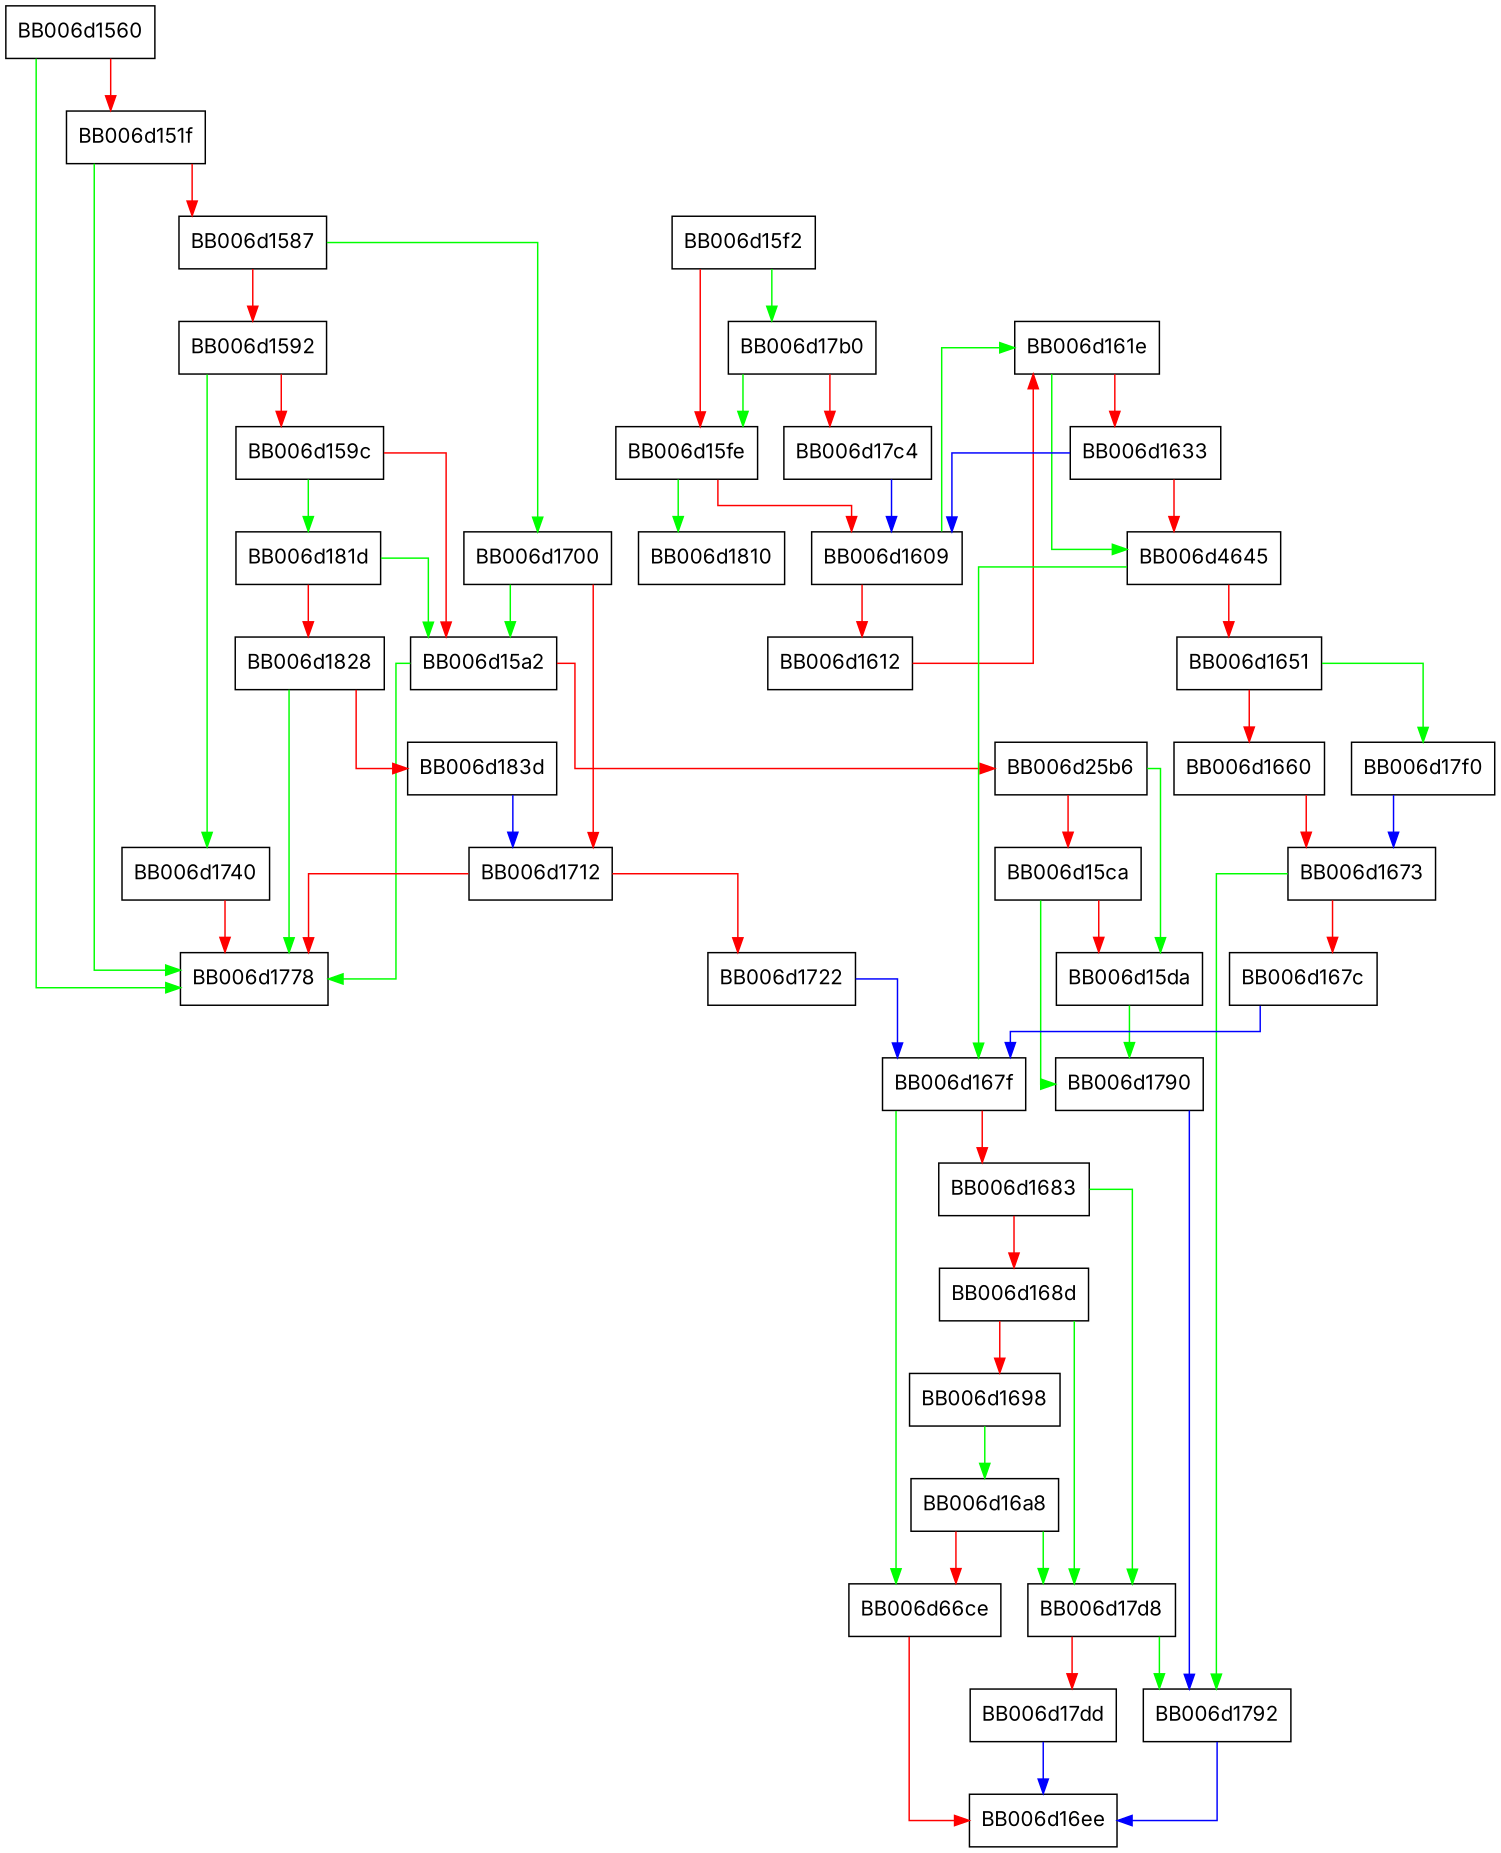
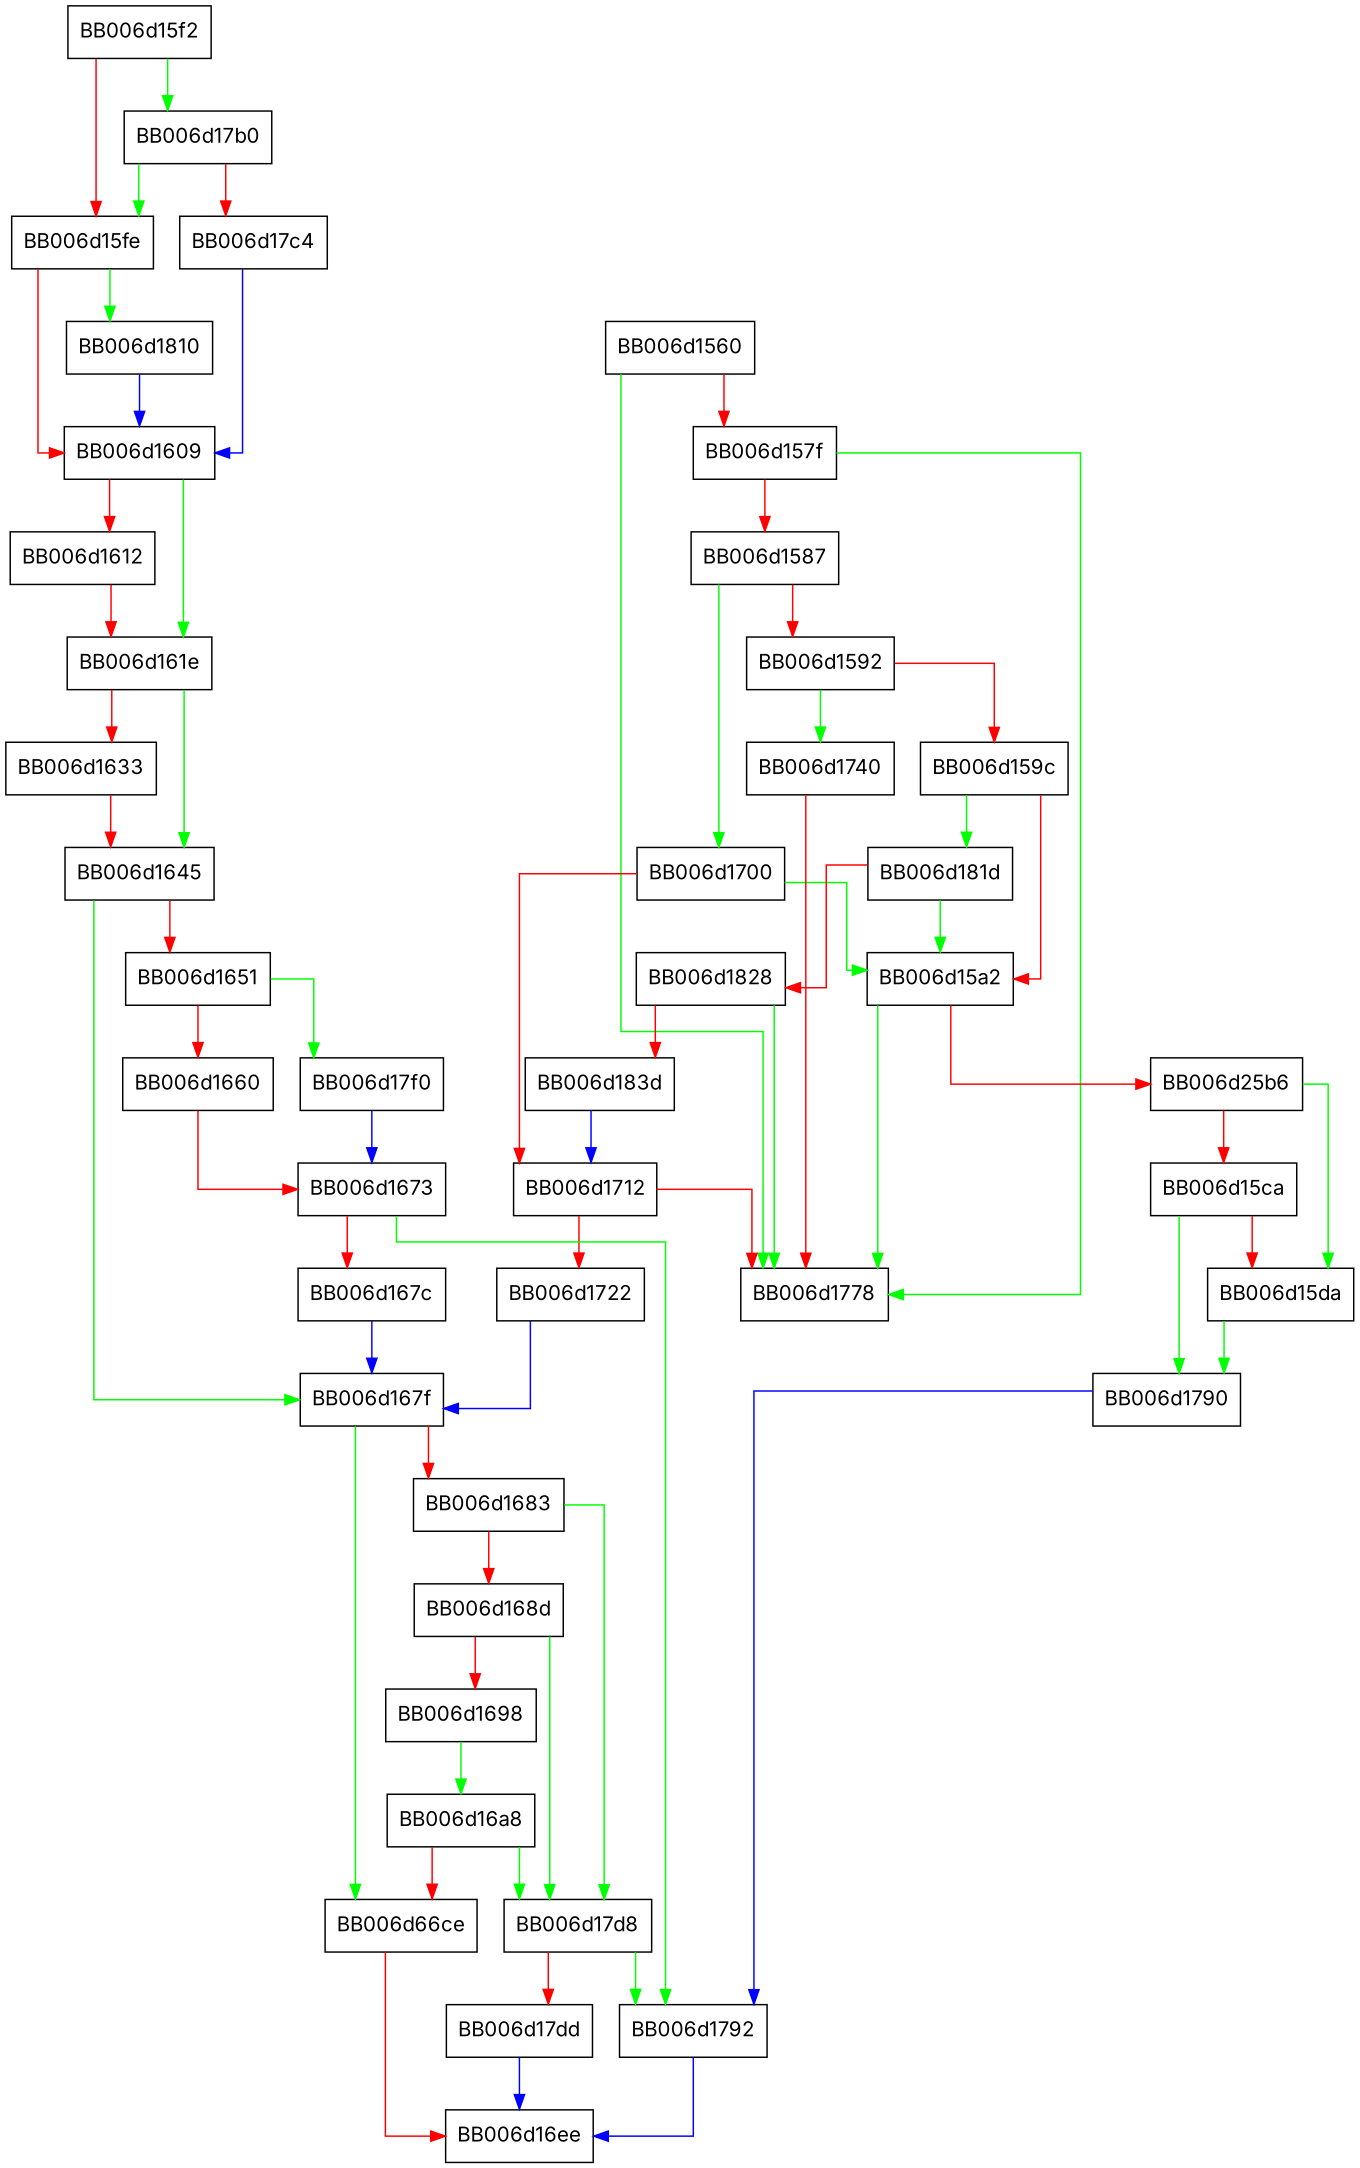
(136, 137) -> (765, 453)
(979, 453) -> (140, 393)
(1204, 558) -> (140, 874)
